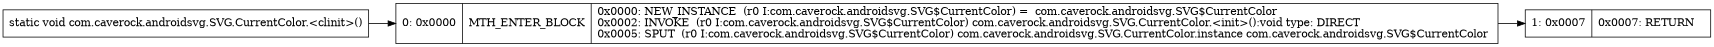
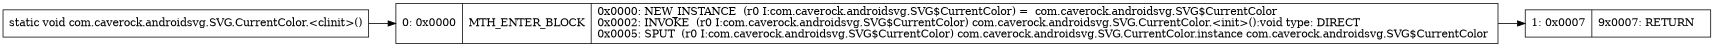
(1651, 23) -> (1651, 23)
